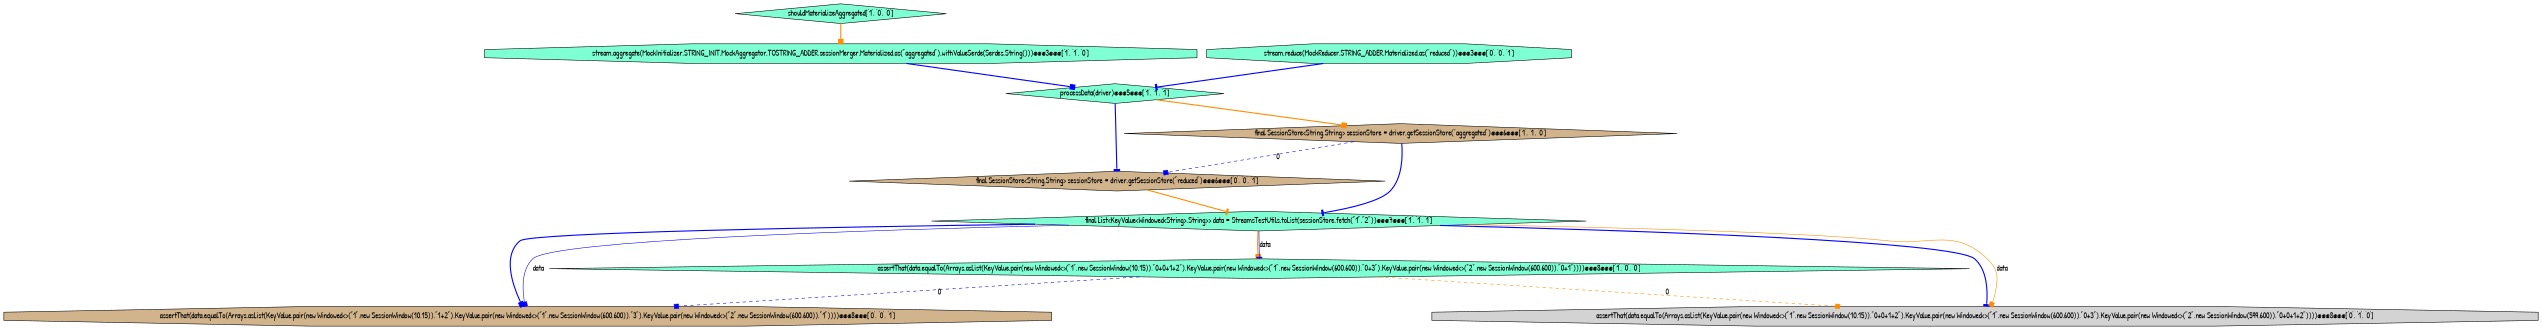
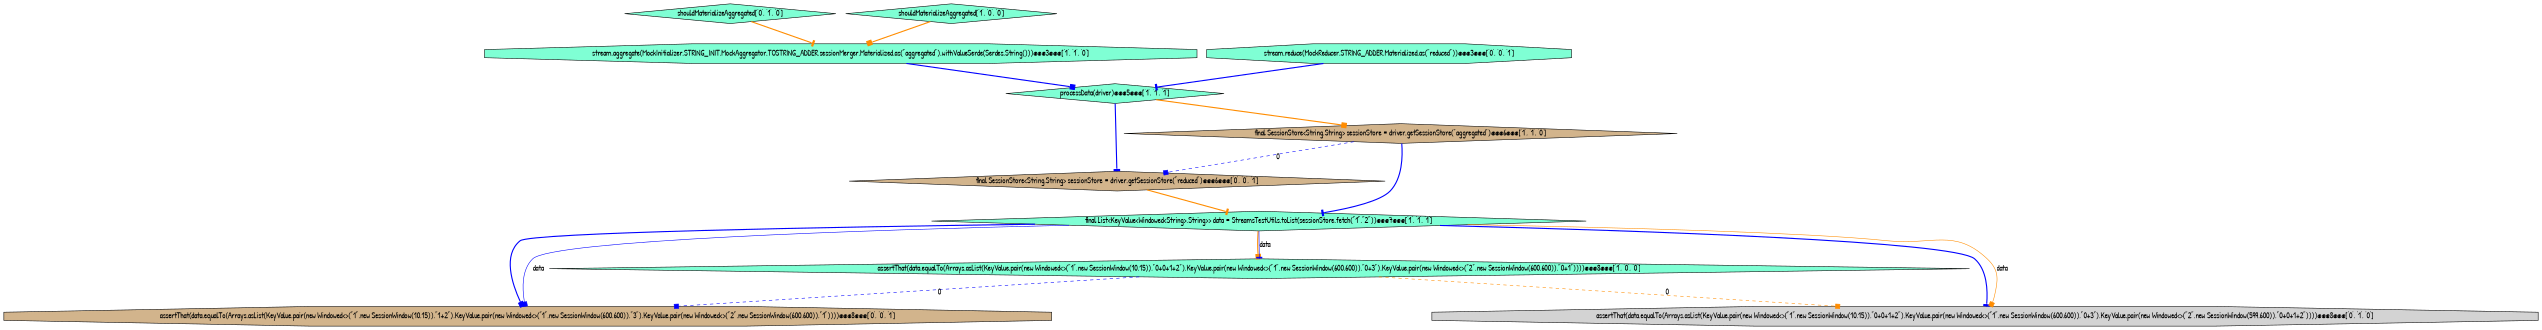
none -> (730, 14)
